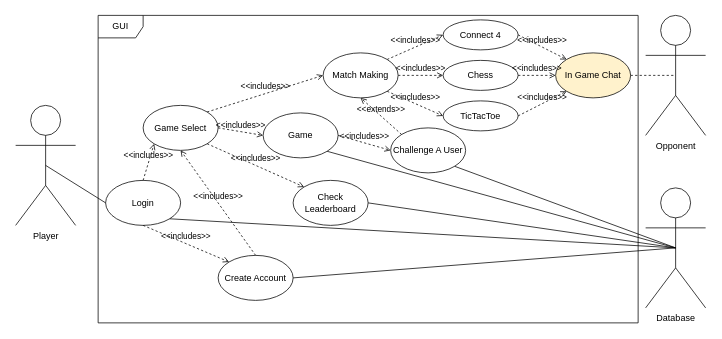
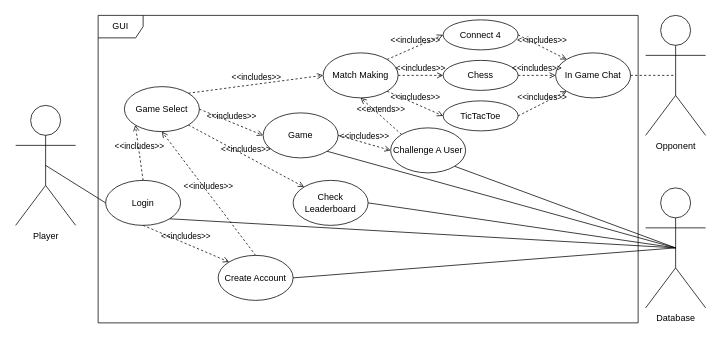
(593, 75) -> (593, 75)
(180, 128) -> (162, 109)
